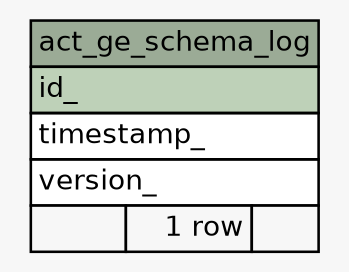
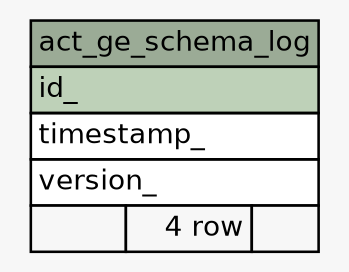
(204, 227) -> (204, 227)
